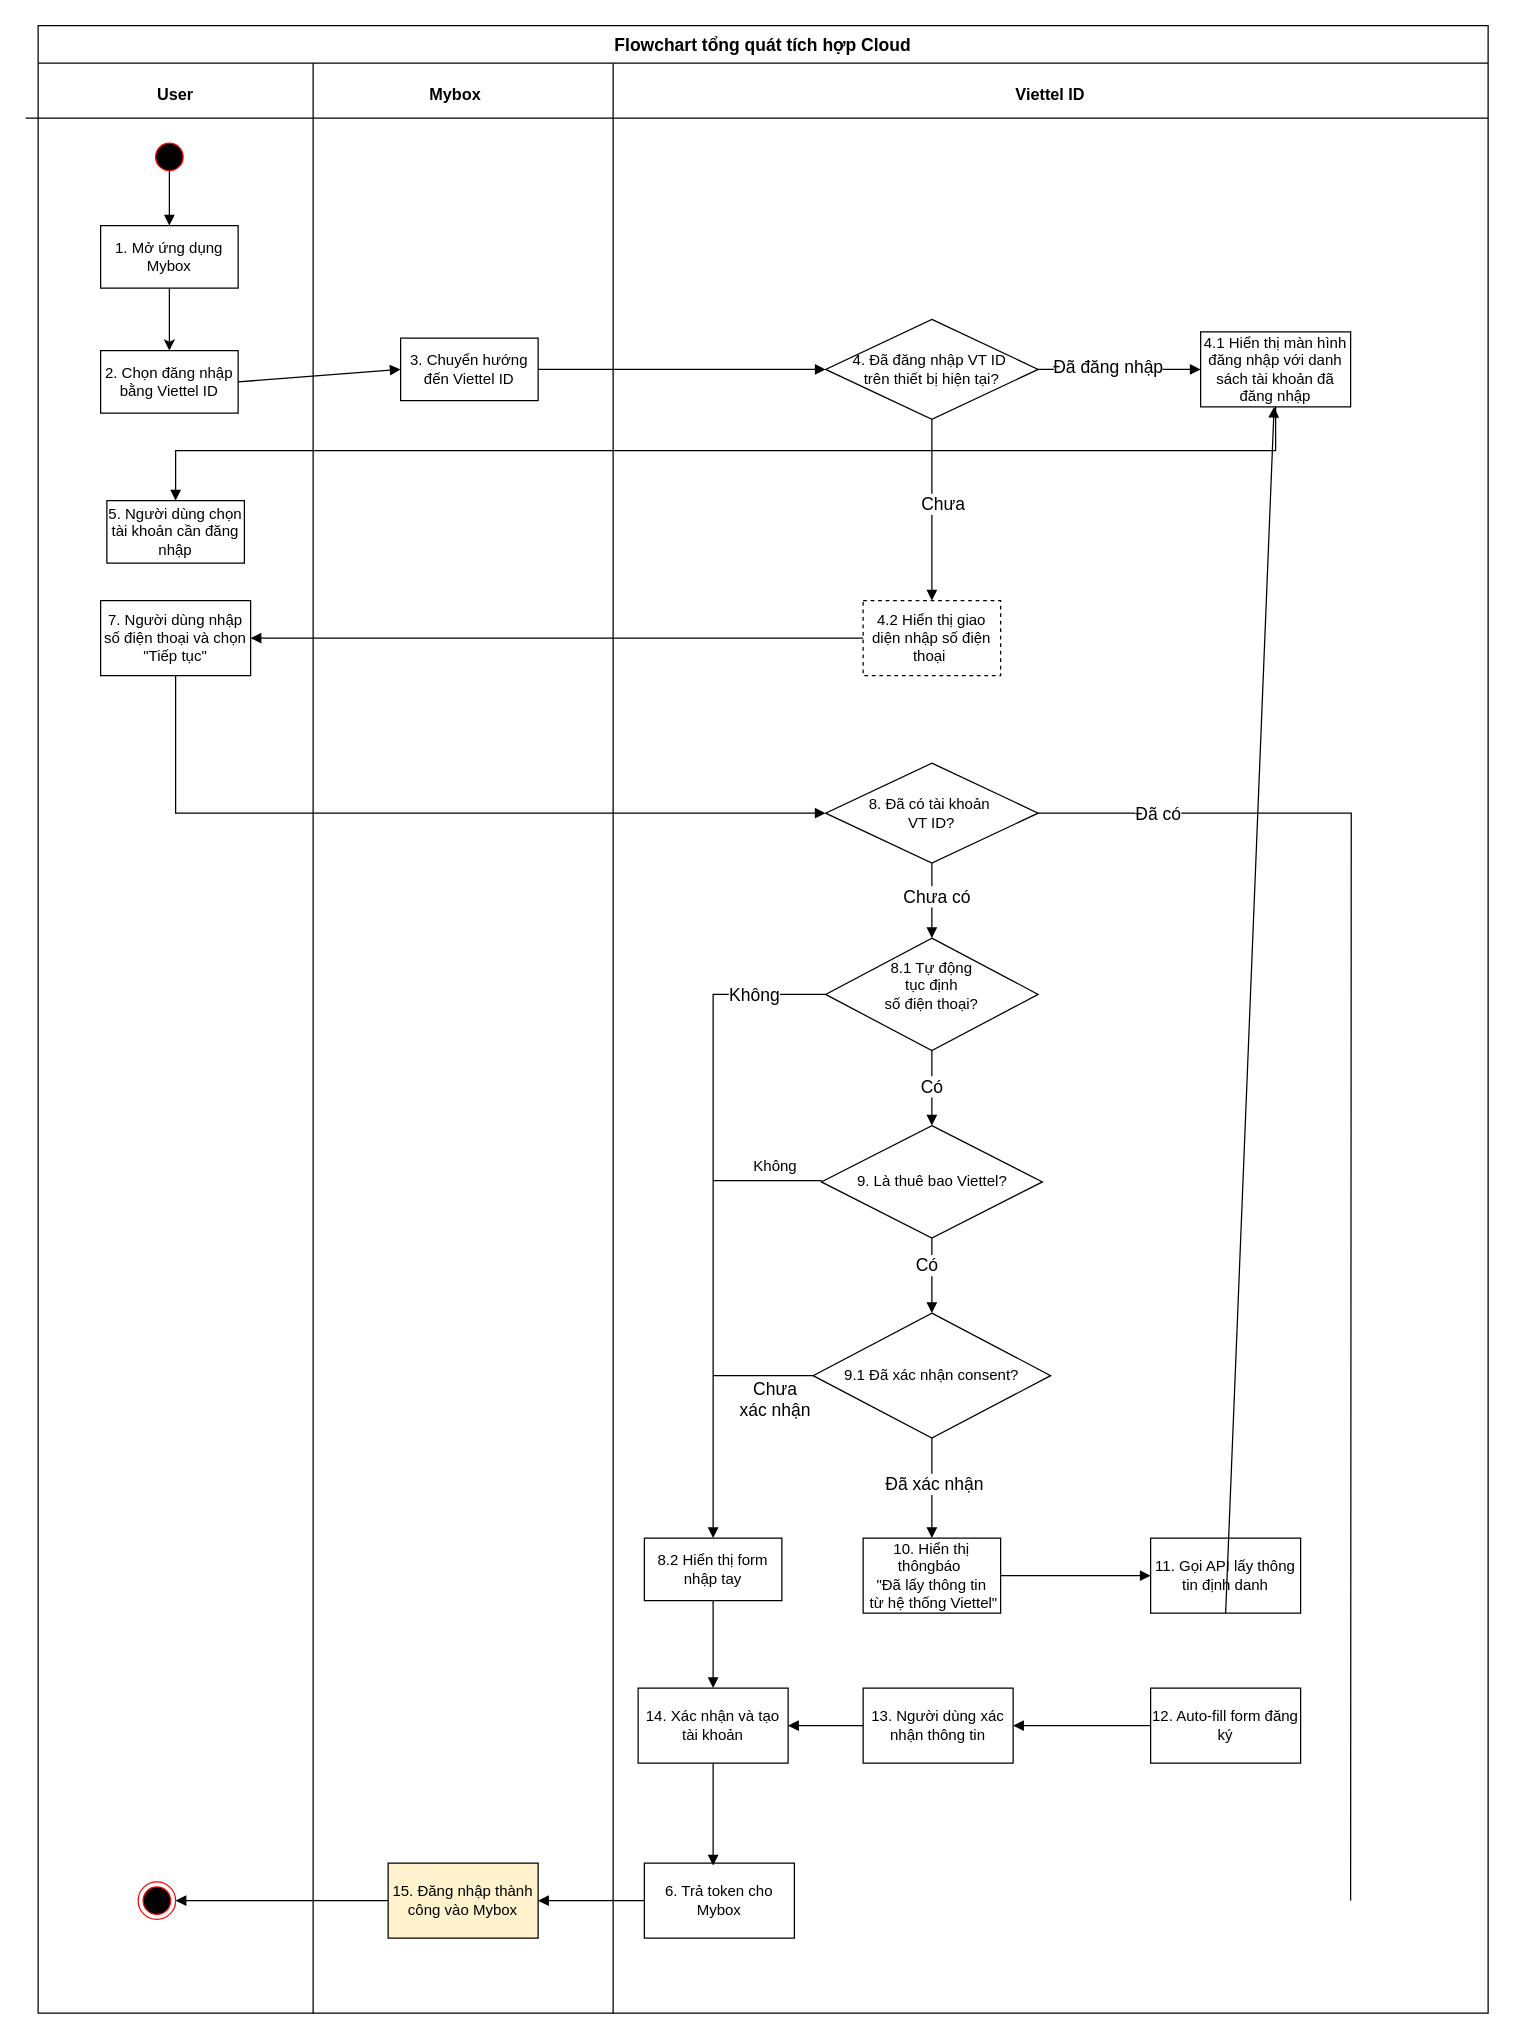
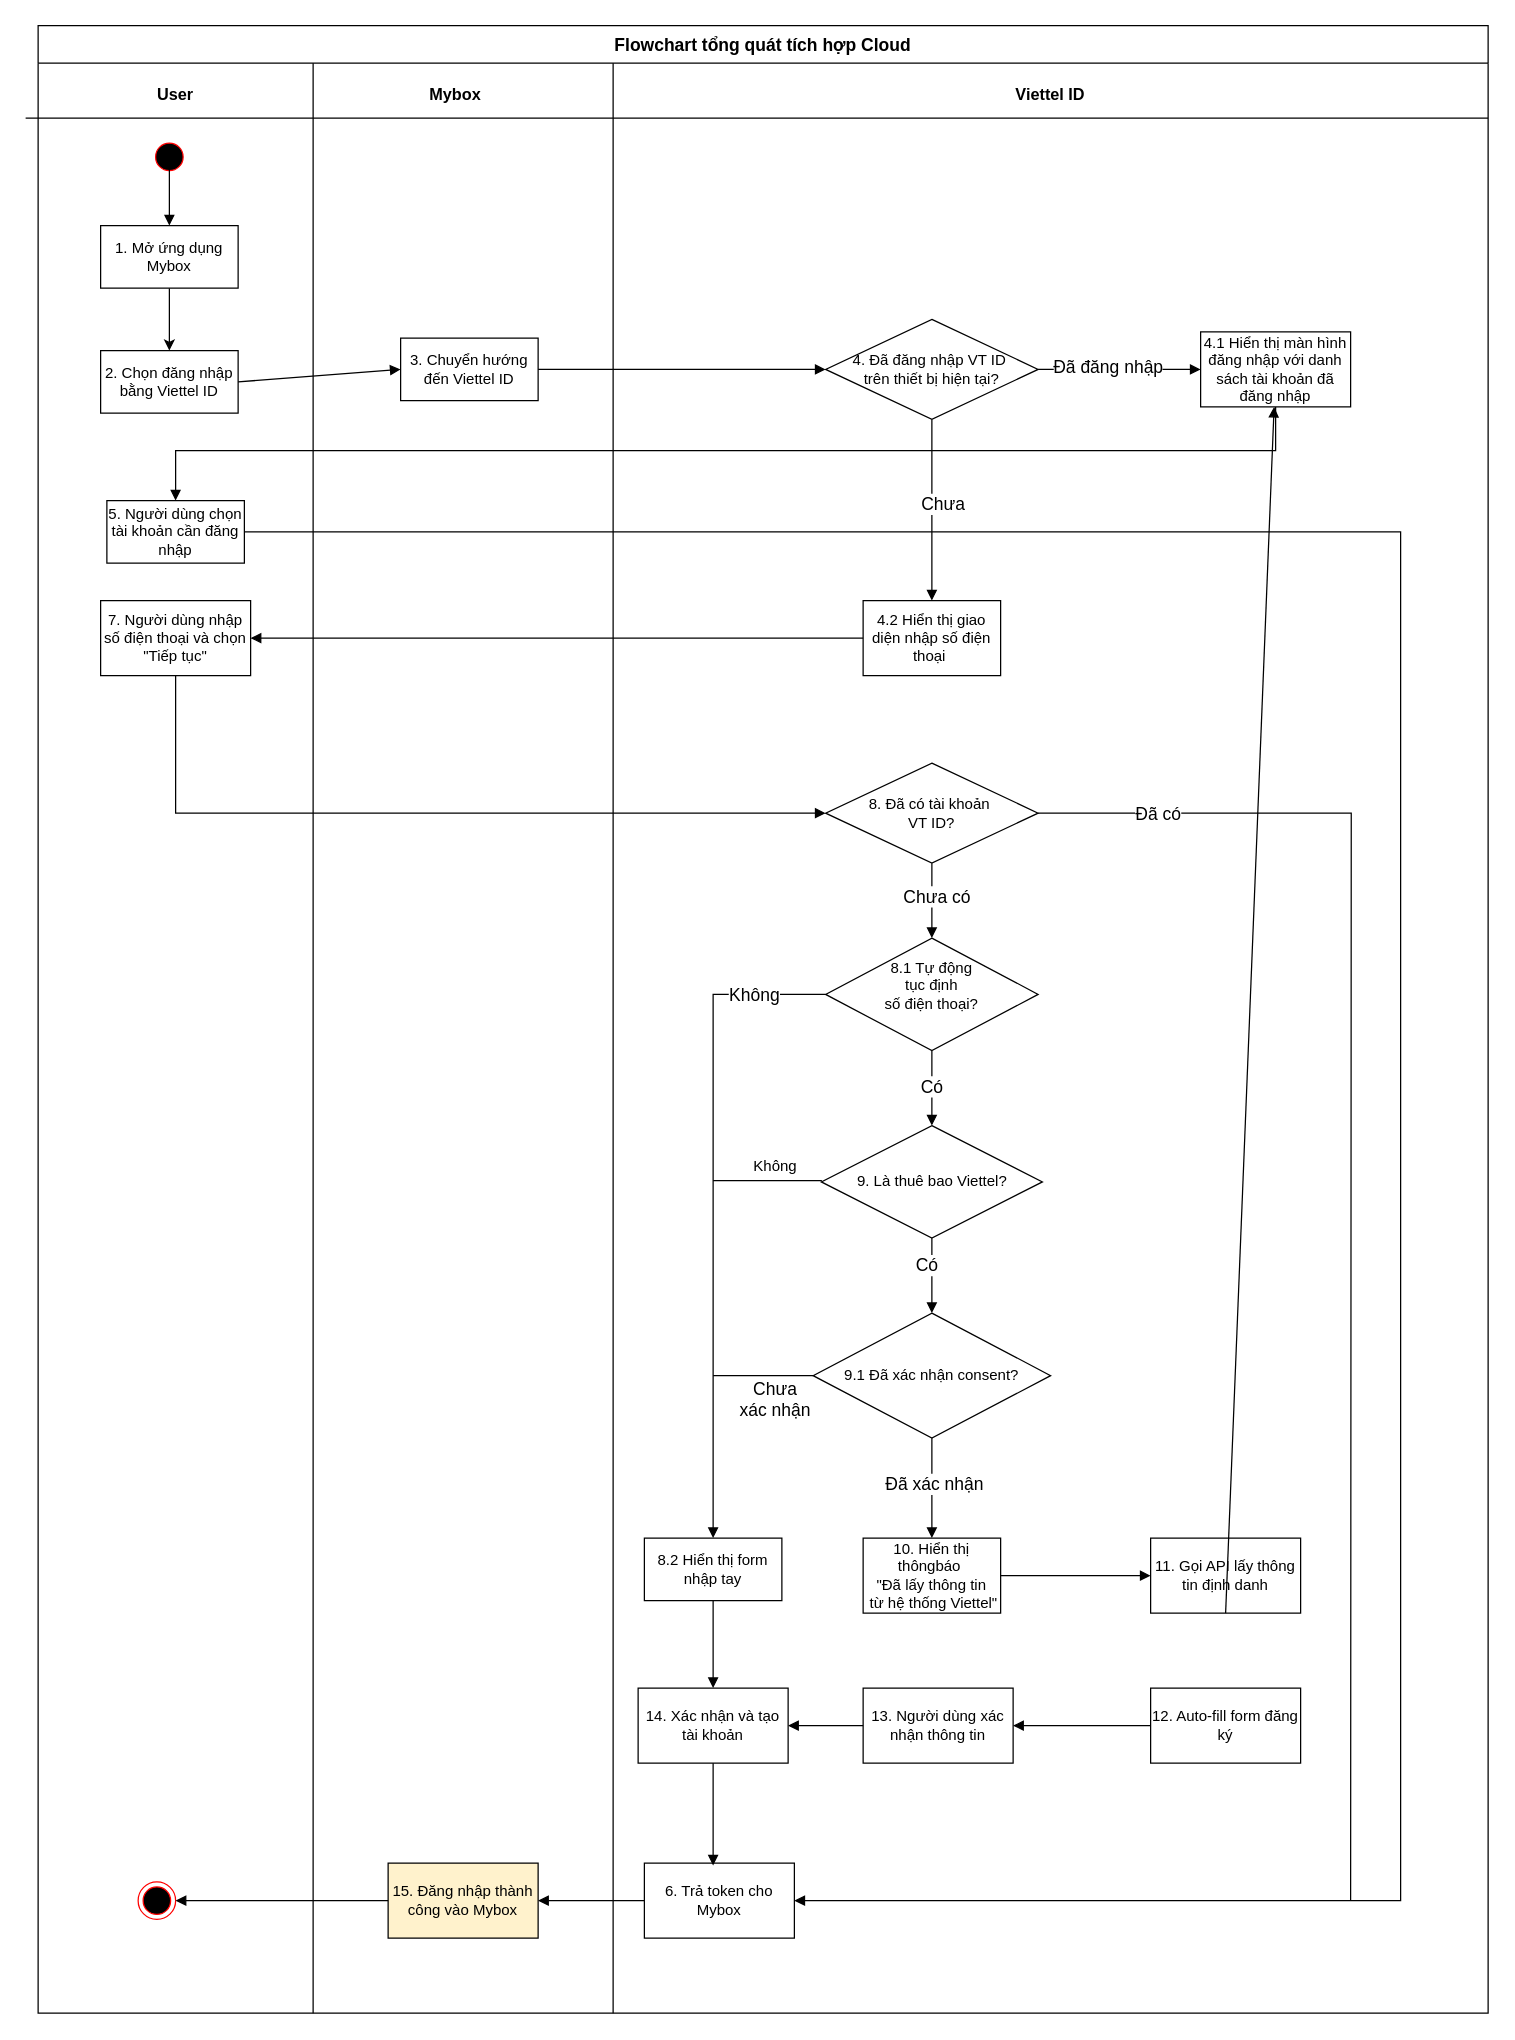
(932, 638) -> (932, 638)
none -> (1401, 936)
